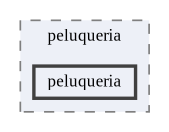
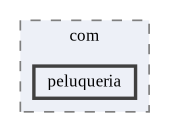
(85, 36) -> (85, 36)
